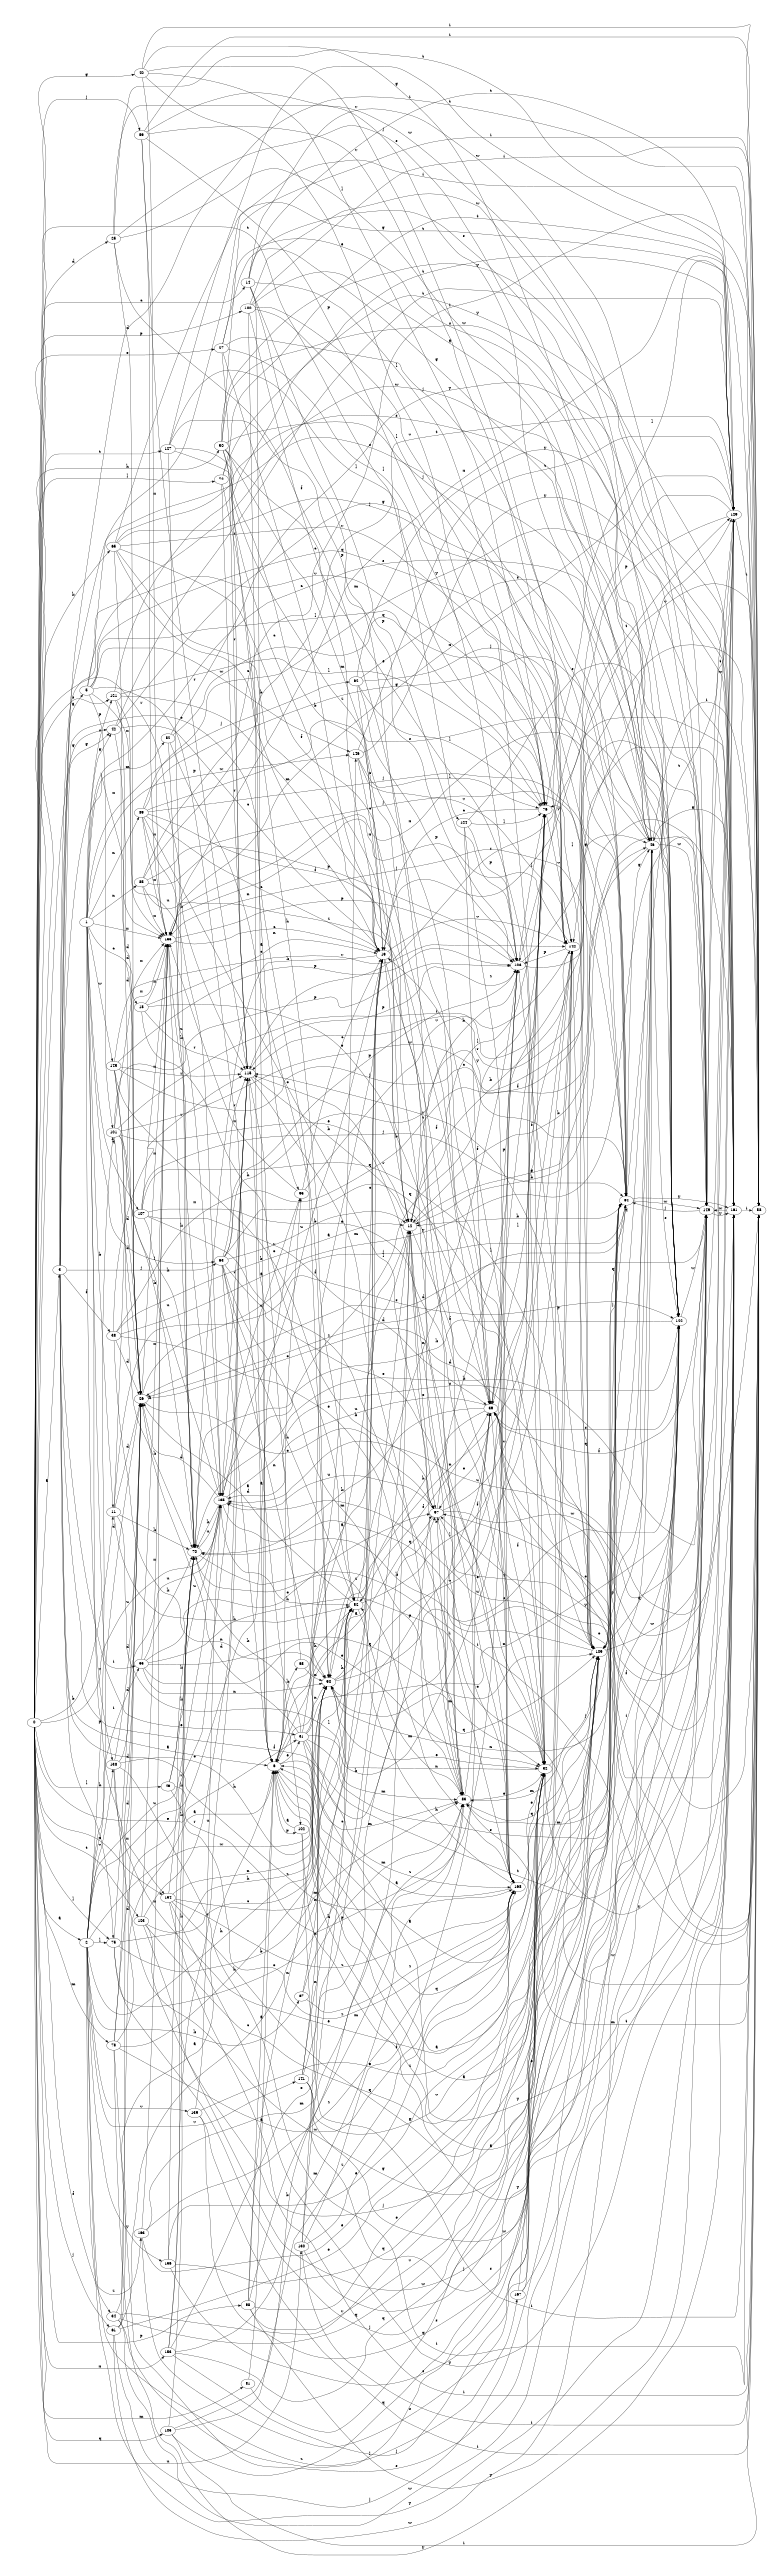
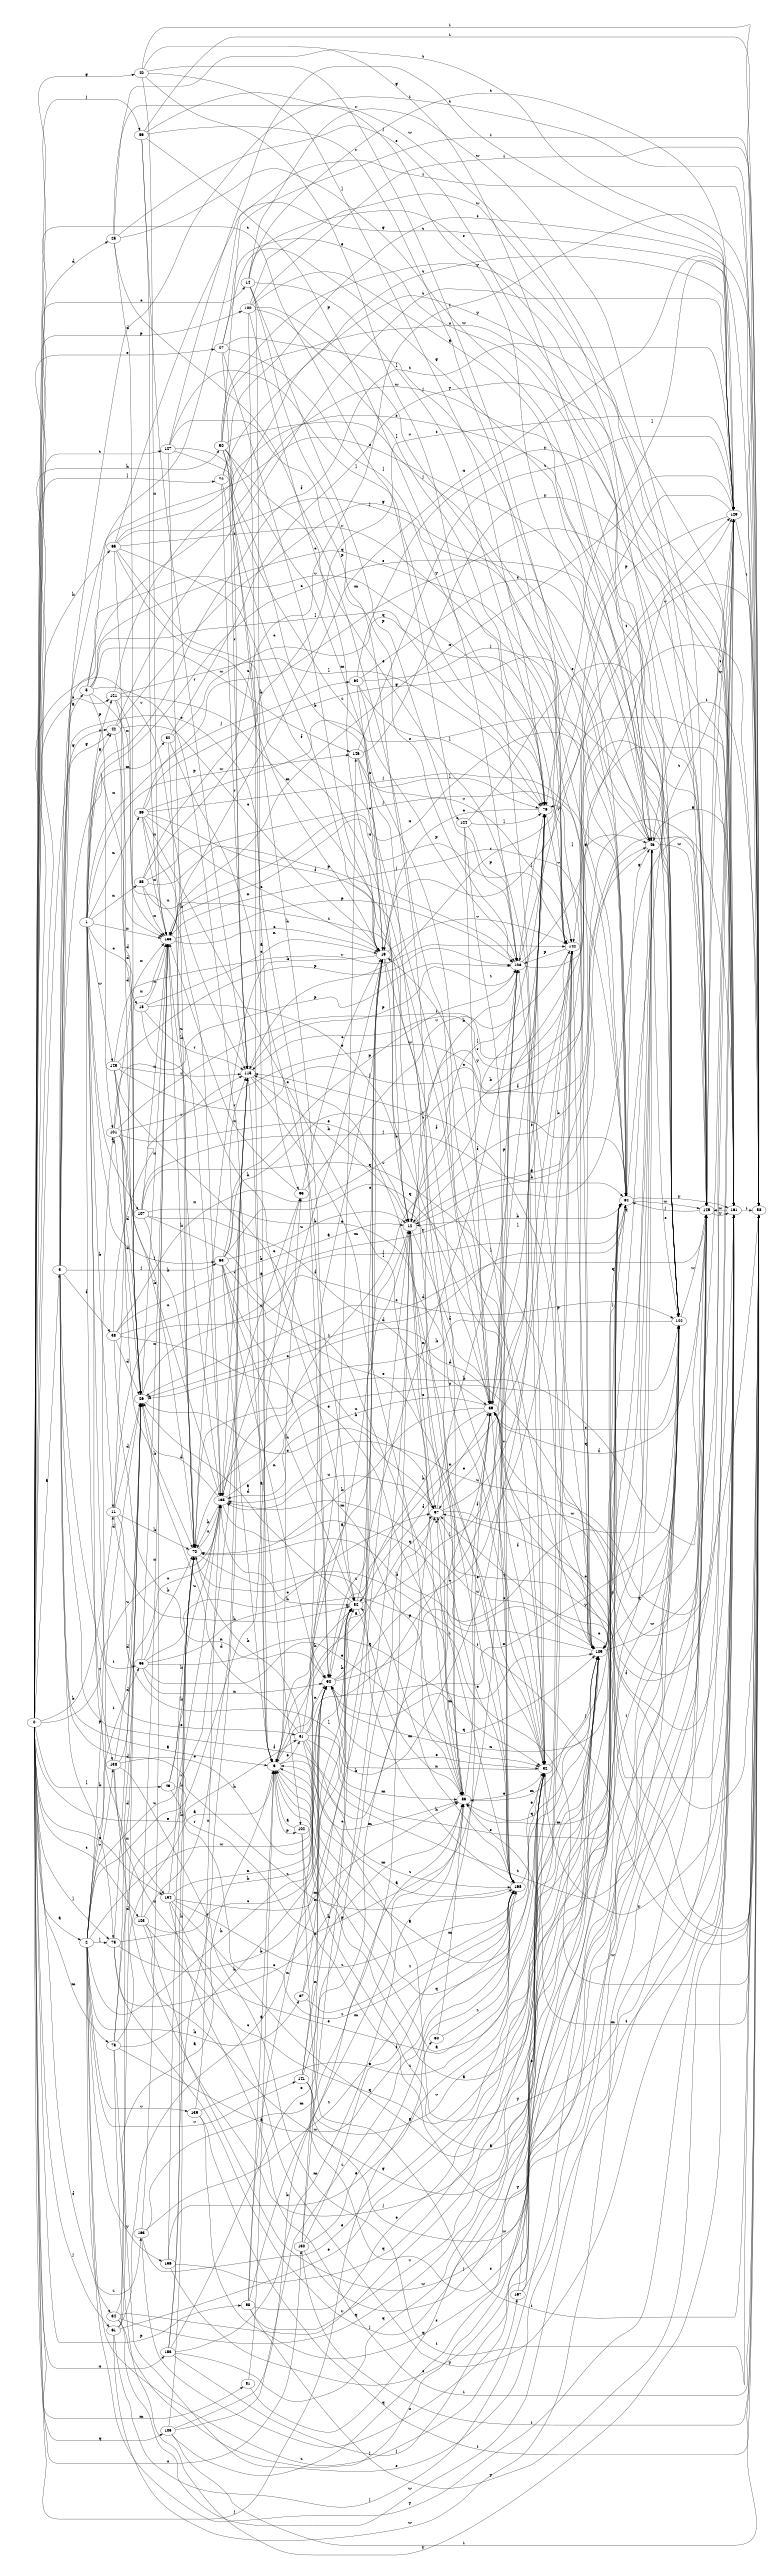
none -> (345, 437)
(302, 1664) -> none
none -> (437, 2039)
